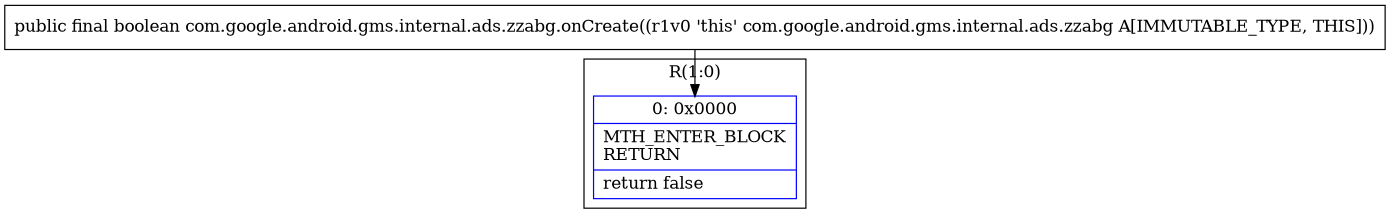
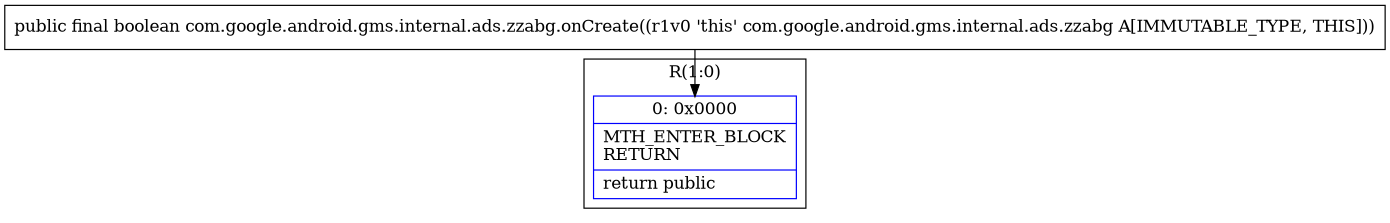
(654, 184) -> (659, 184)
